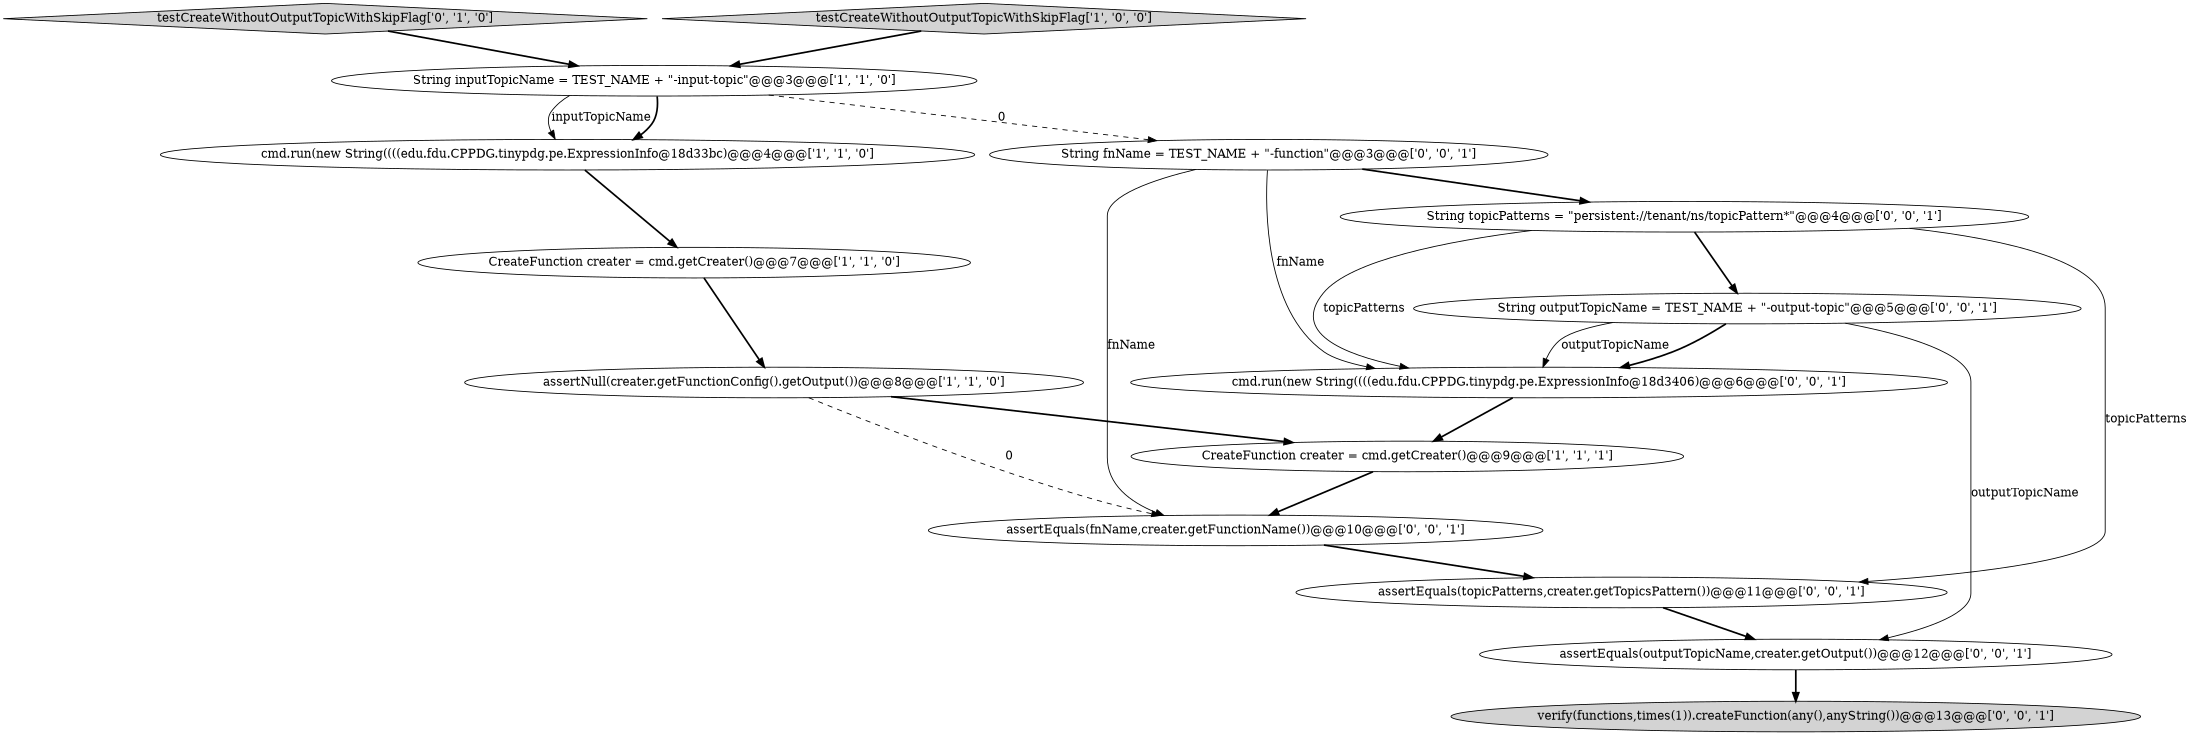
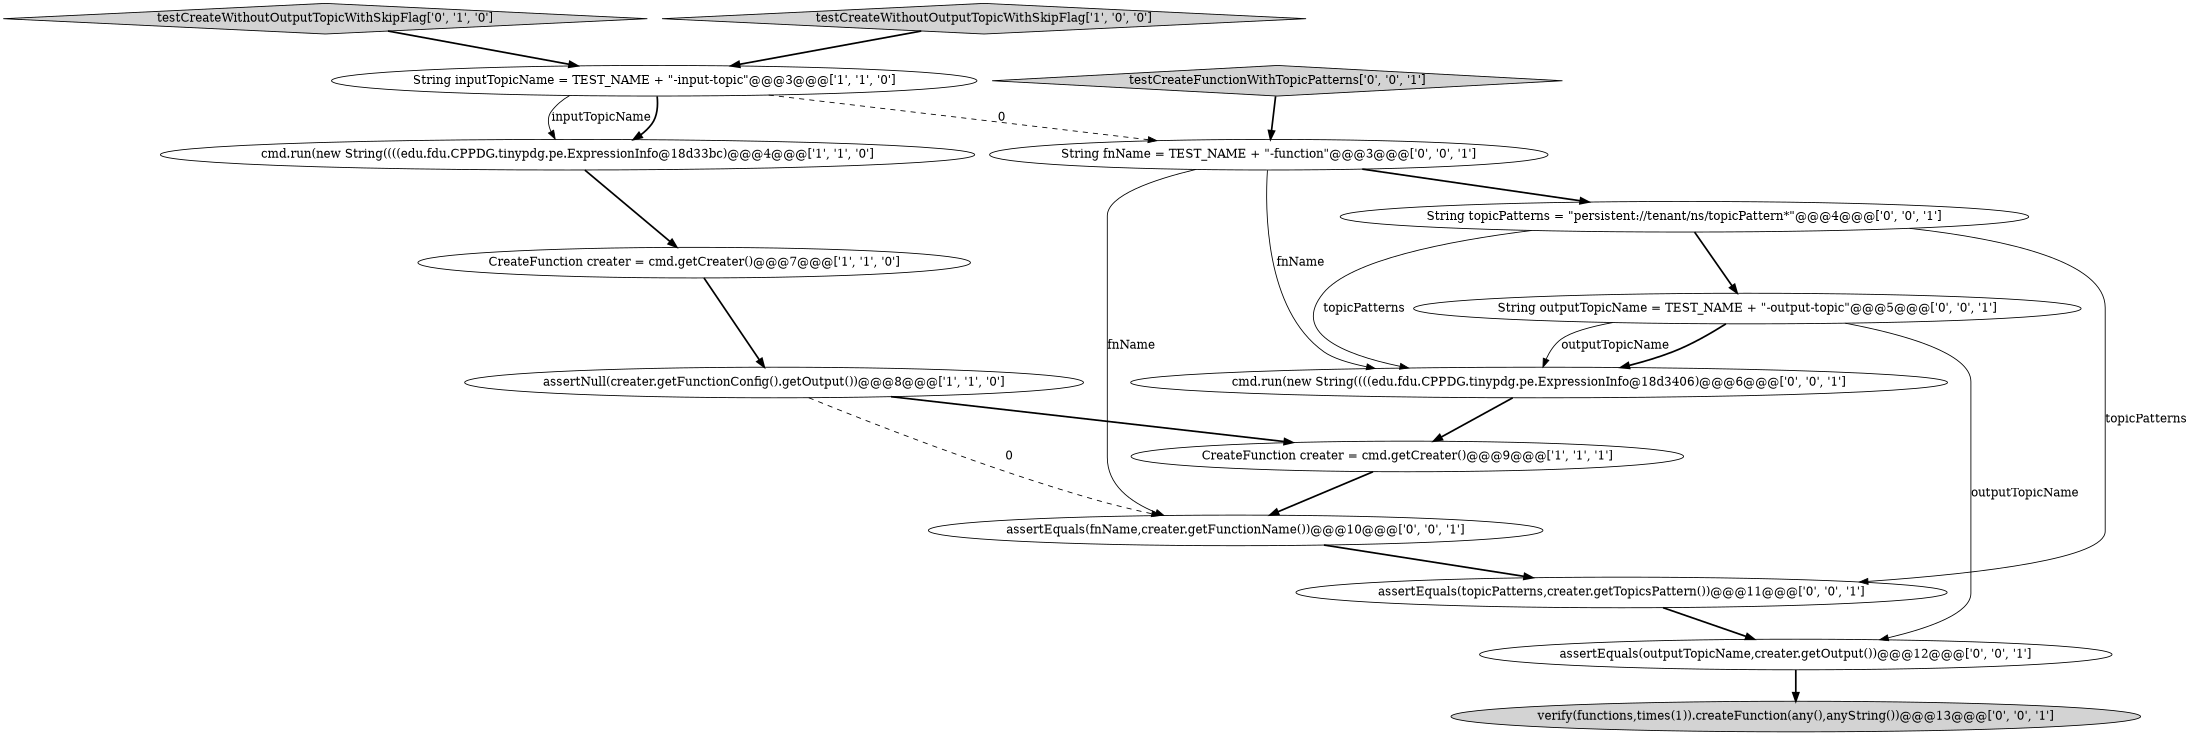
none -> (1277, 81)
